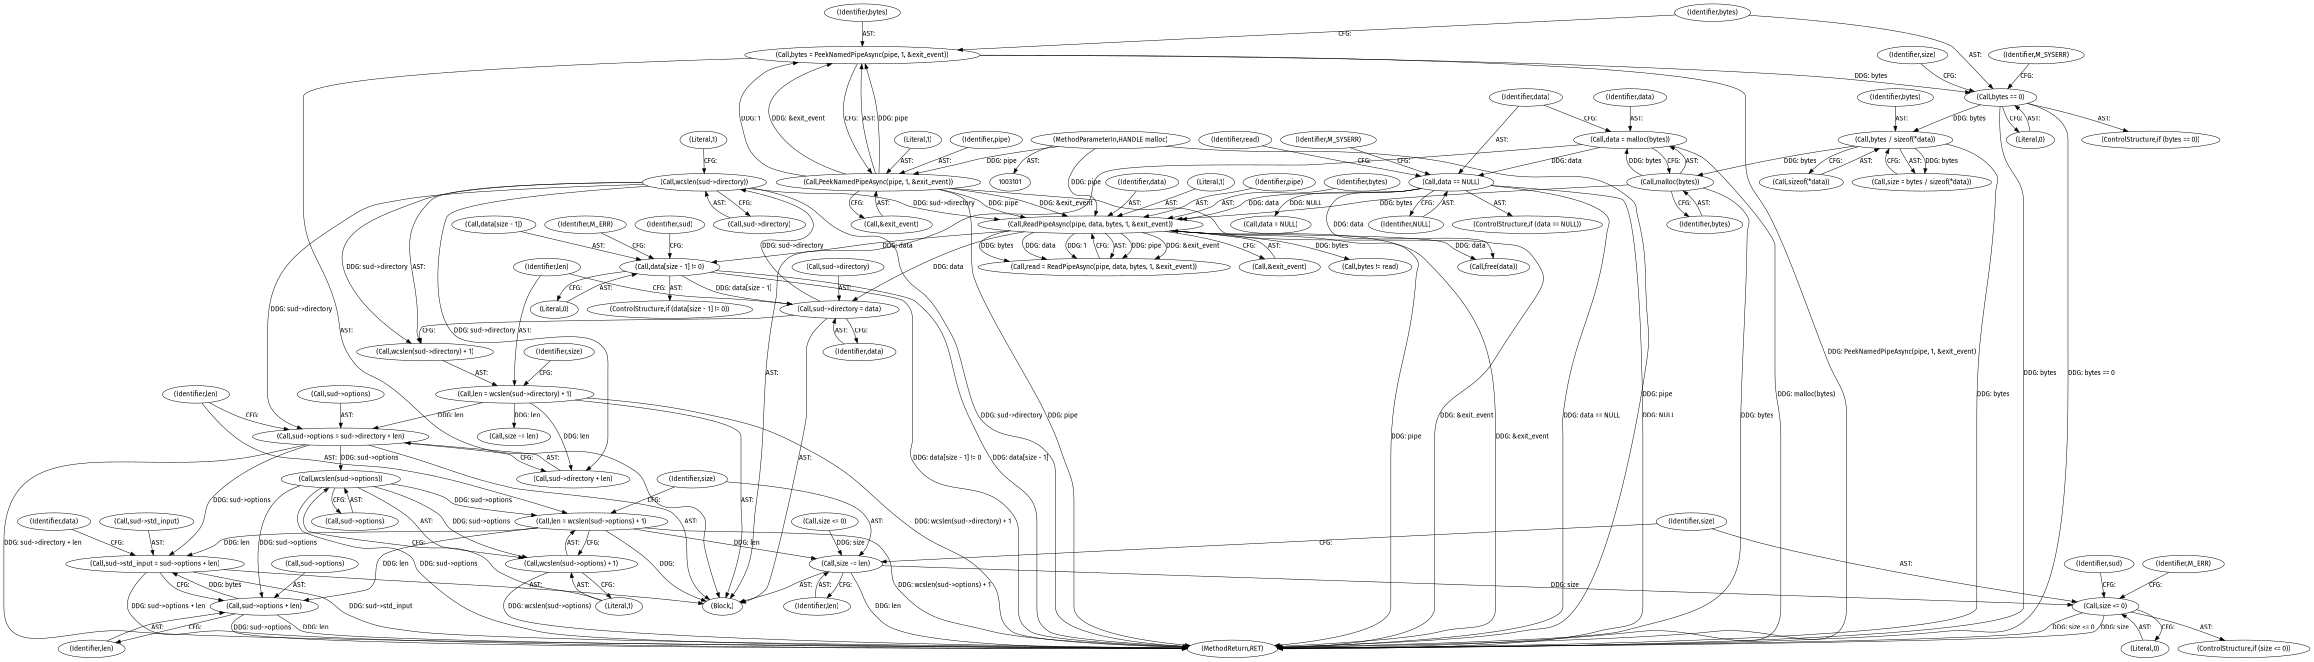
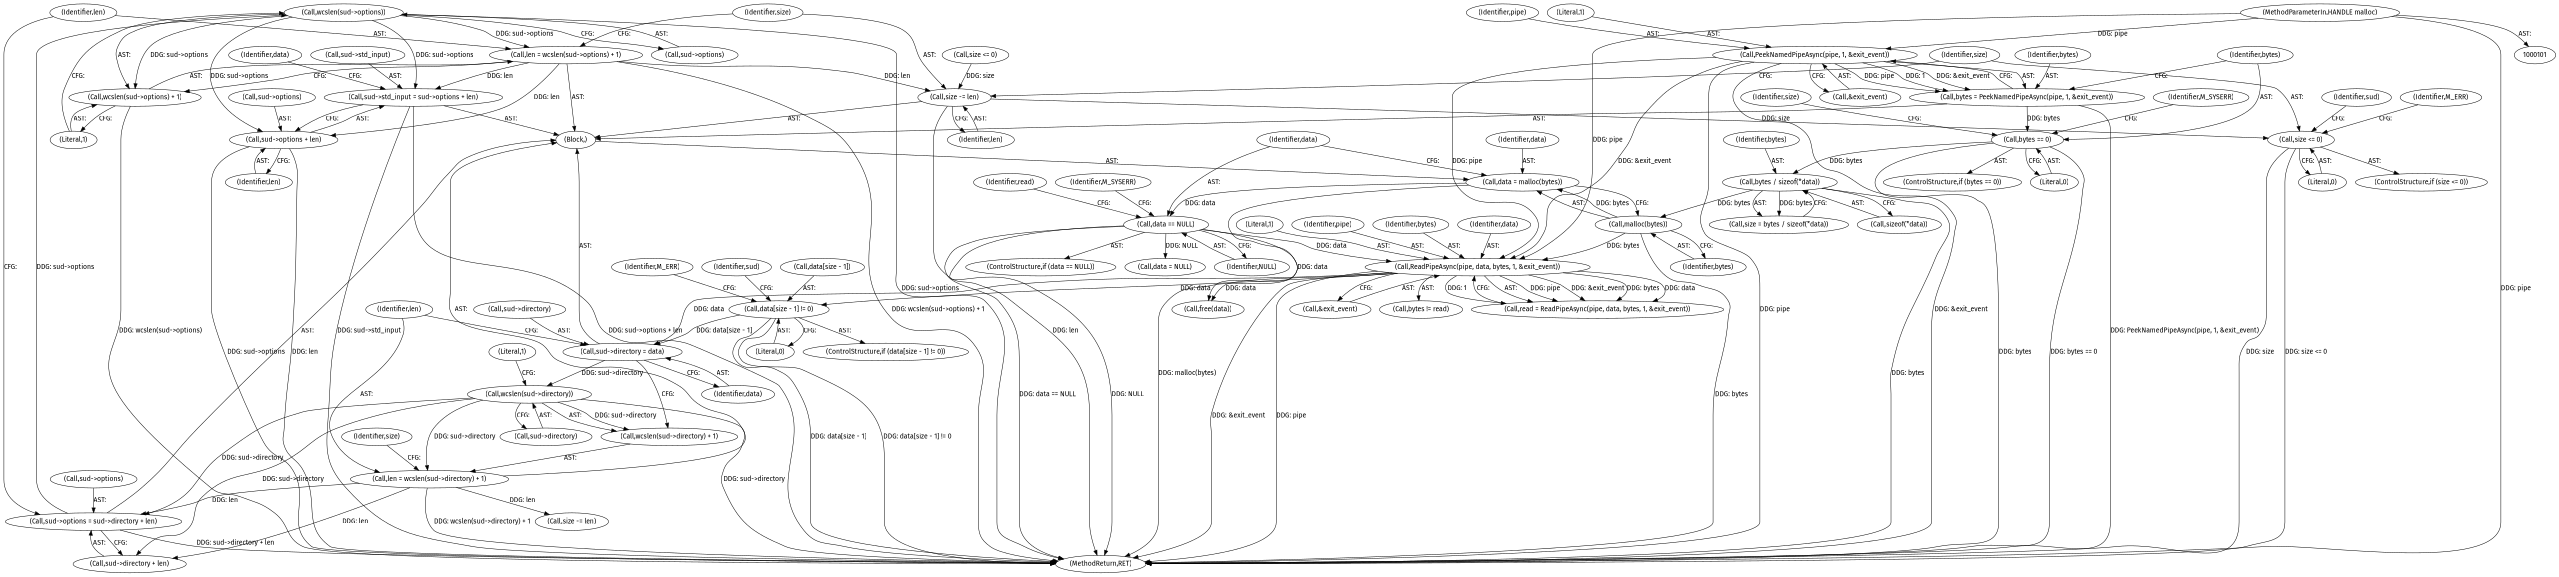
(1010, 182) -> (2535, 55)
(872, 197) -> (440, 421)
(1050, 214) -> (1030, 160)
(1332, 246) -> (1429, 288)
(228, 484) -> (407, 43)
(668, 564) -> (579, 98)
(225, 585) -> (364, 119)
